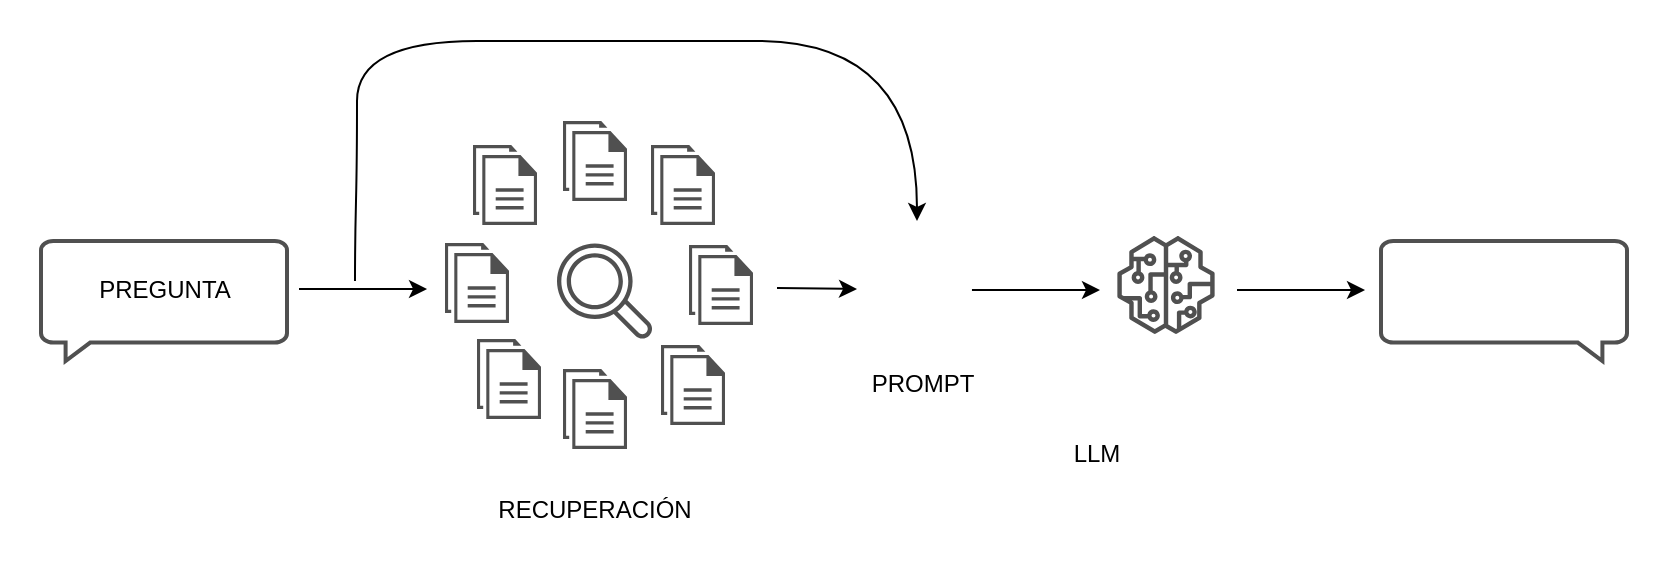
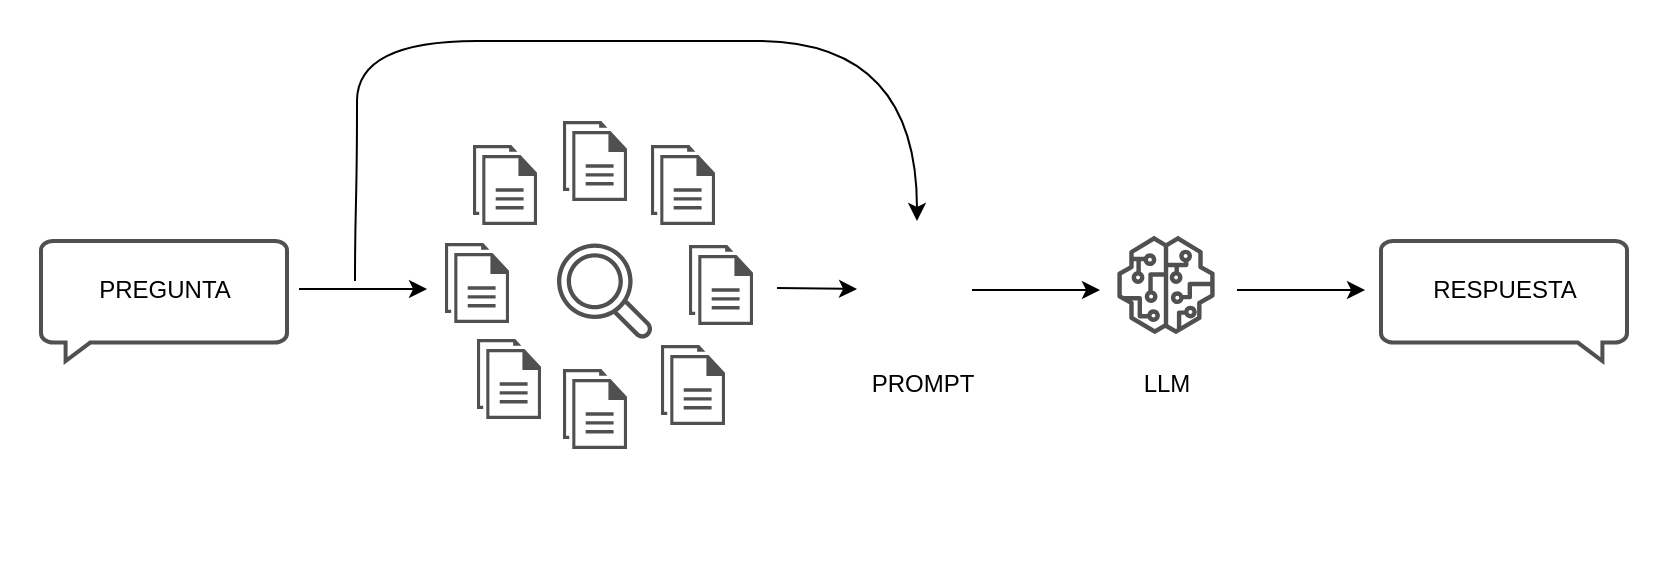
none -> (1504, 291)
(1096, 455) -> (1166, 385)
(595, 511) -> none
